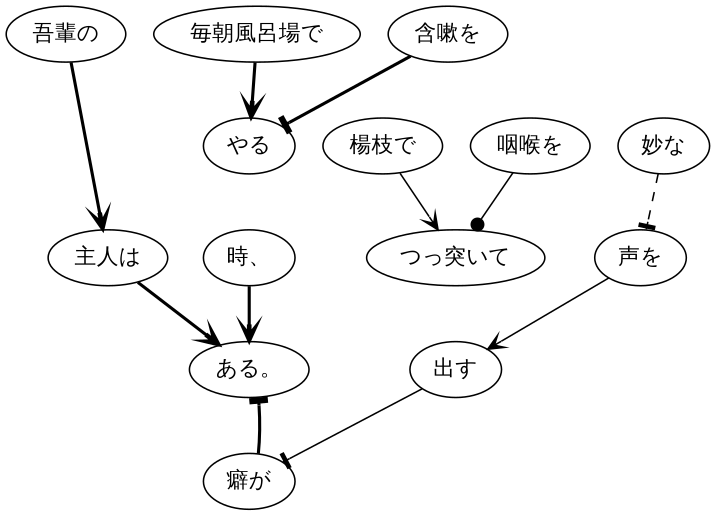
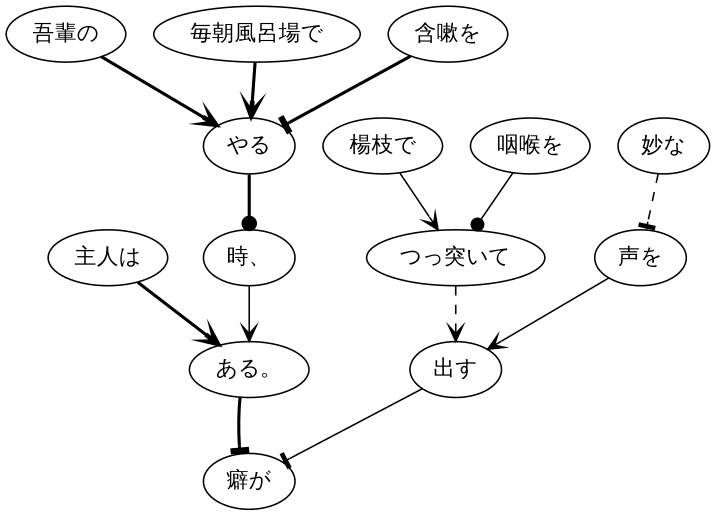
(85, 138) -> (153, 87)
none -> (249, 196)
(249, 306) -> (249, 306)
none -> (456, 306)
(260, 430) -> (239, 422)
